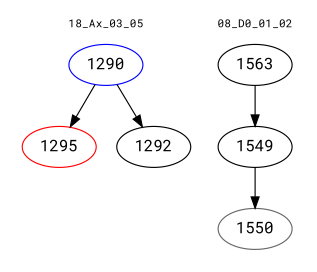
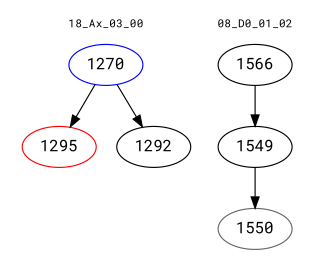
(106, 24) -> (106, 24)
(106, 65) -> (106, 65)
(255, 65) -> (255, 65)
